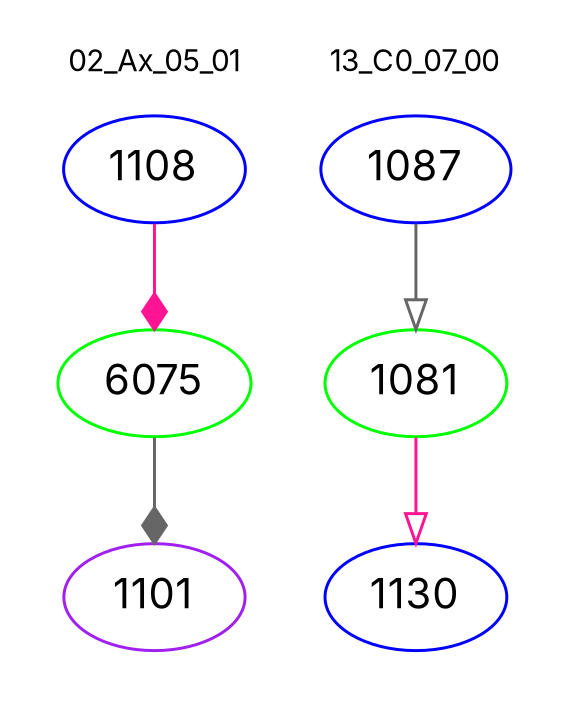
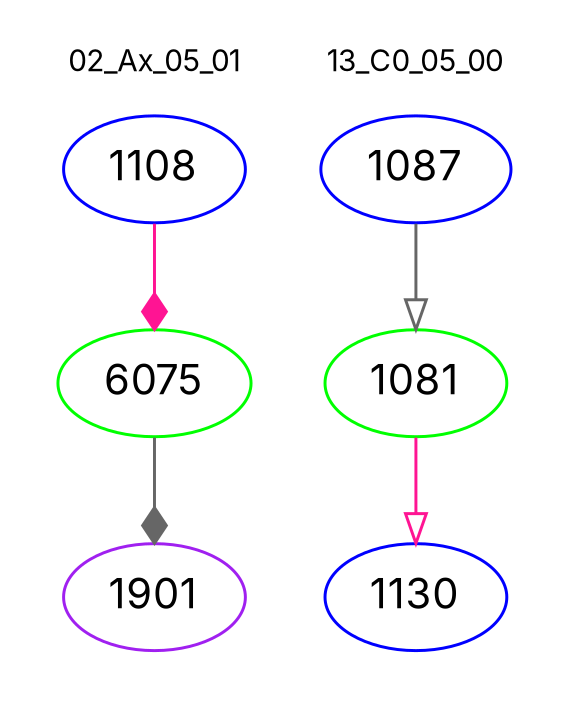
(416, 64) -> (416, 64)
(154, 597) -> (154, 597)
